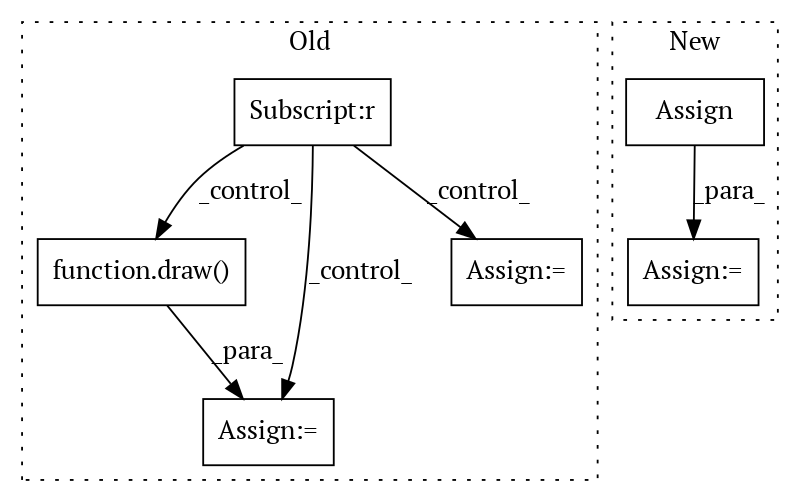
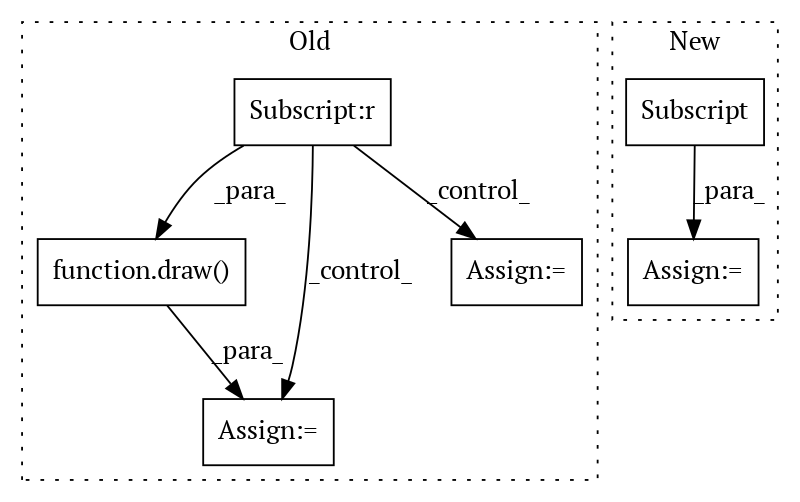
(695, 112) -> (695, 112)
(251, 192) -> (251, 192)
